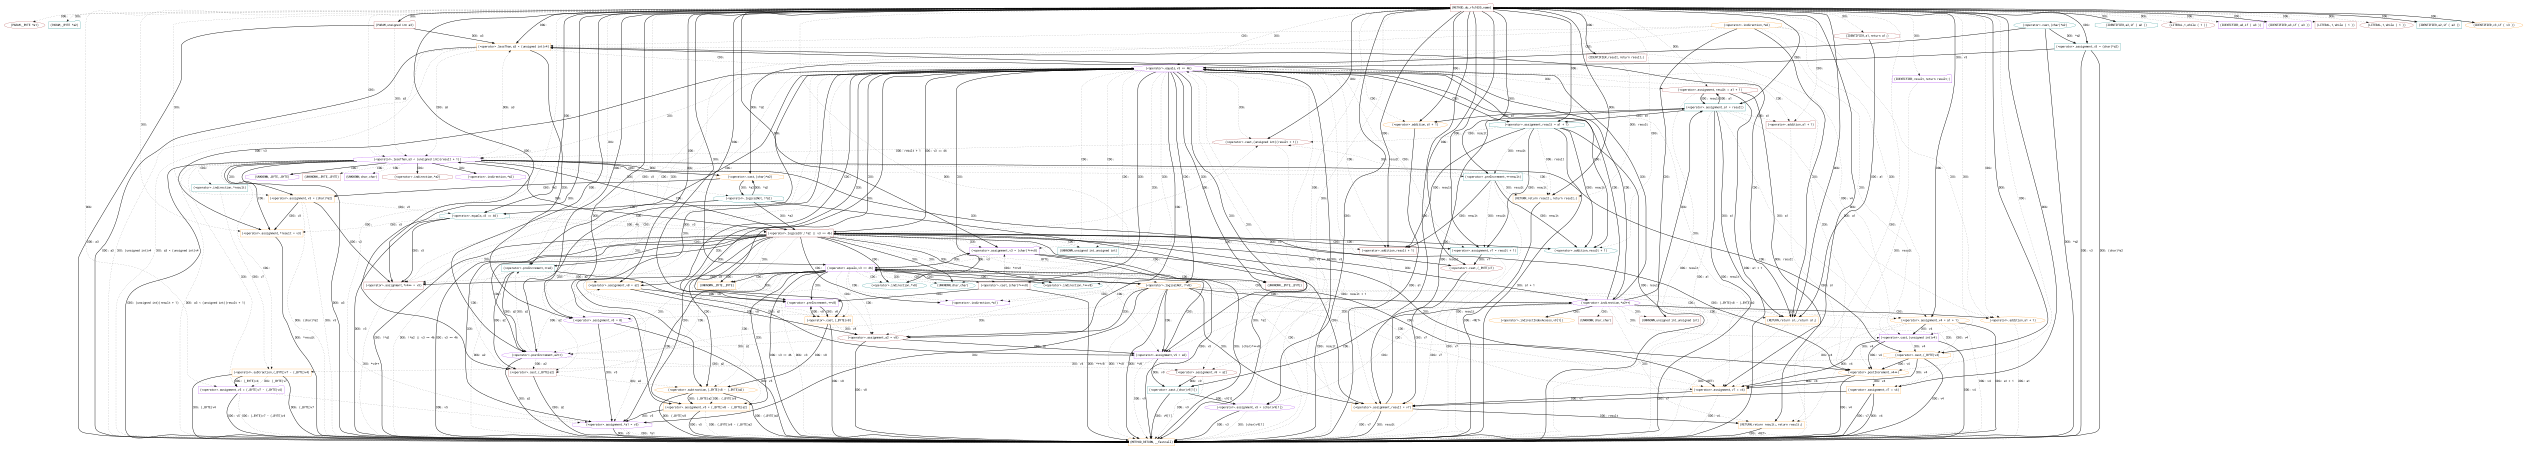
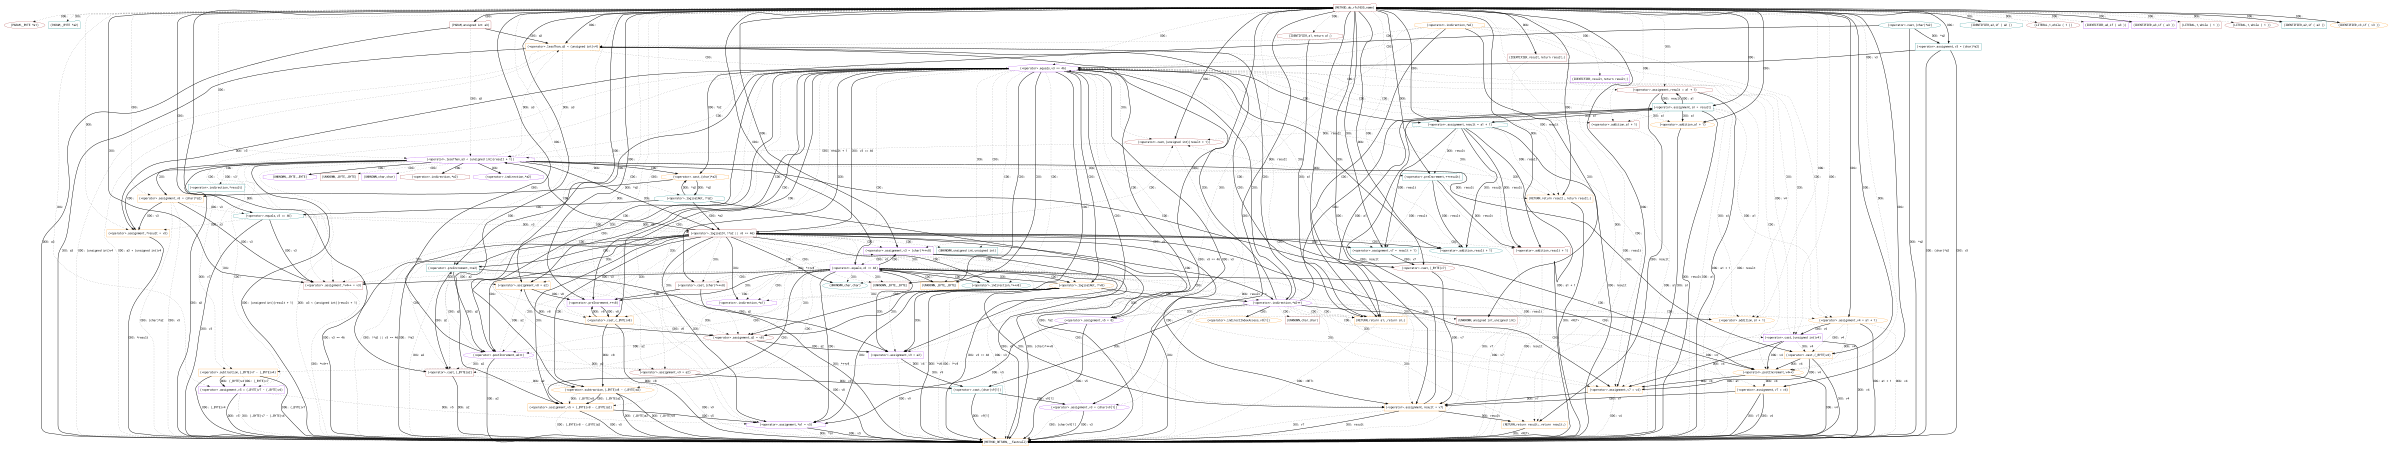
(1046, 260) -> (990, 260)
(894, 286) -> none
(1733, 303) -> (1602, 303)
(1917, 355) -> (1808, 355)
